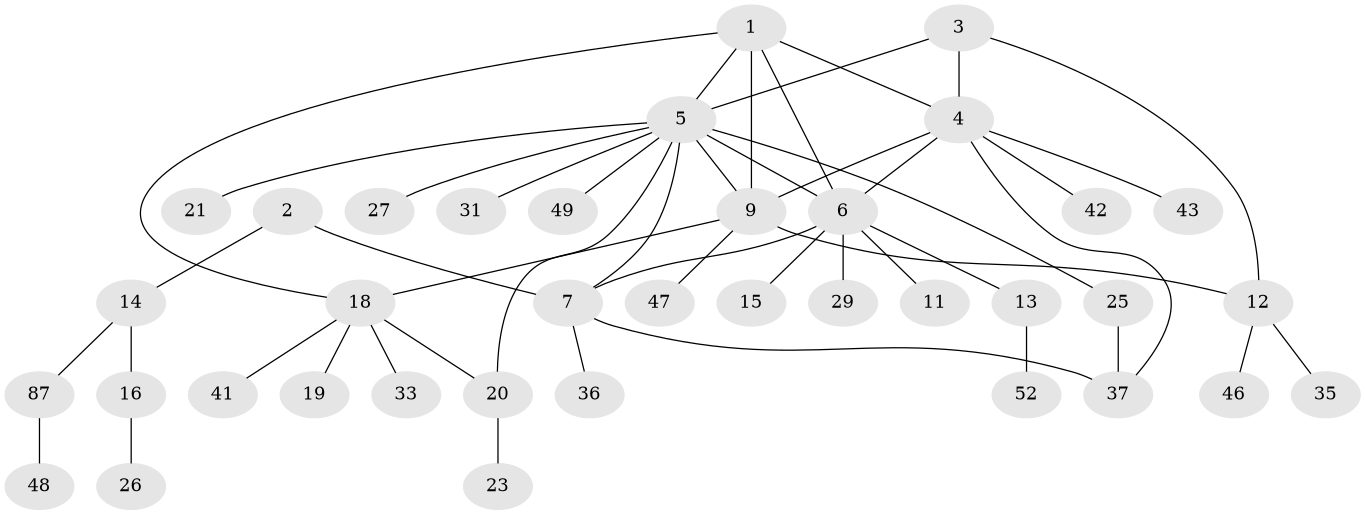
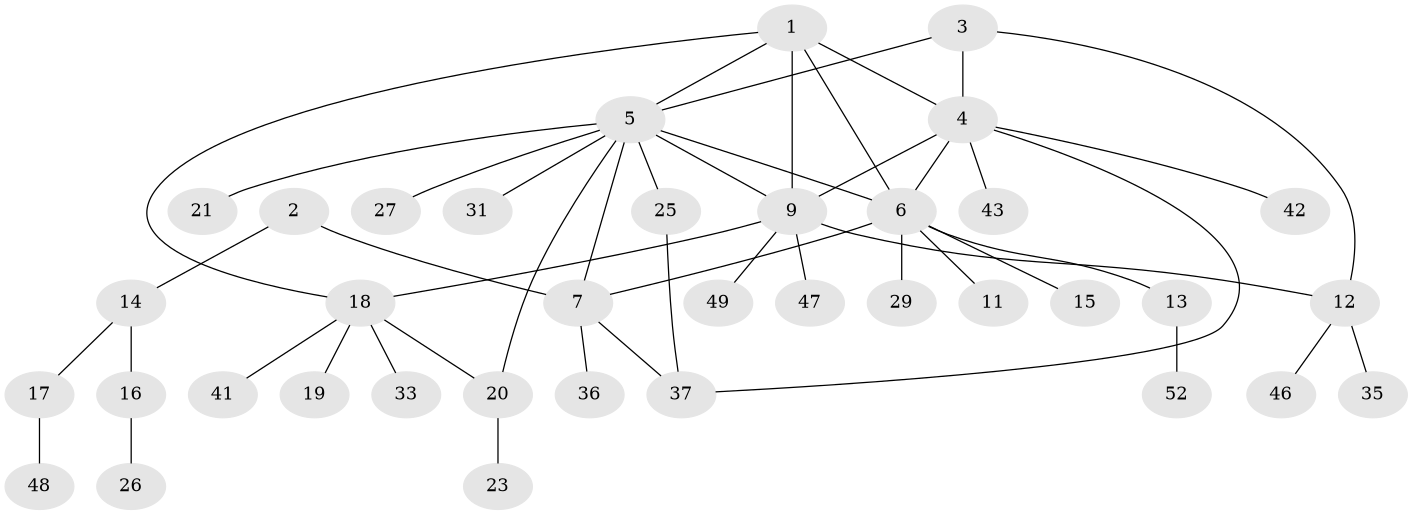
(622, 166) -> (764, 247)
(39, 395) -> (39, 395)
